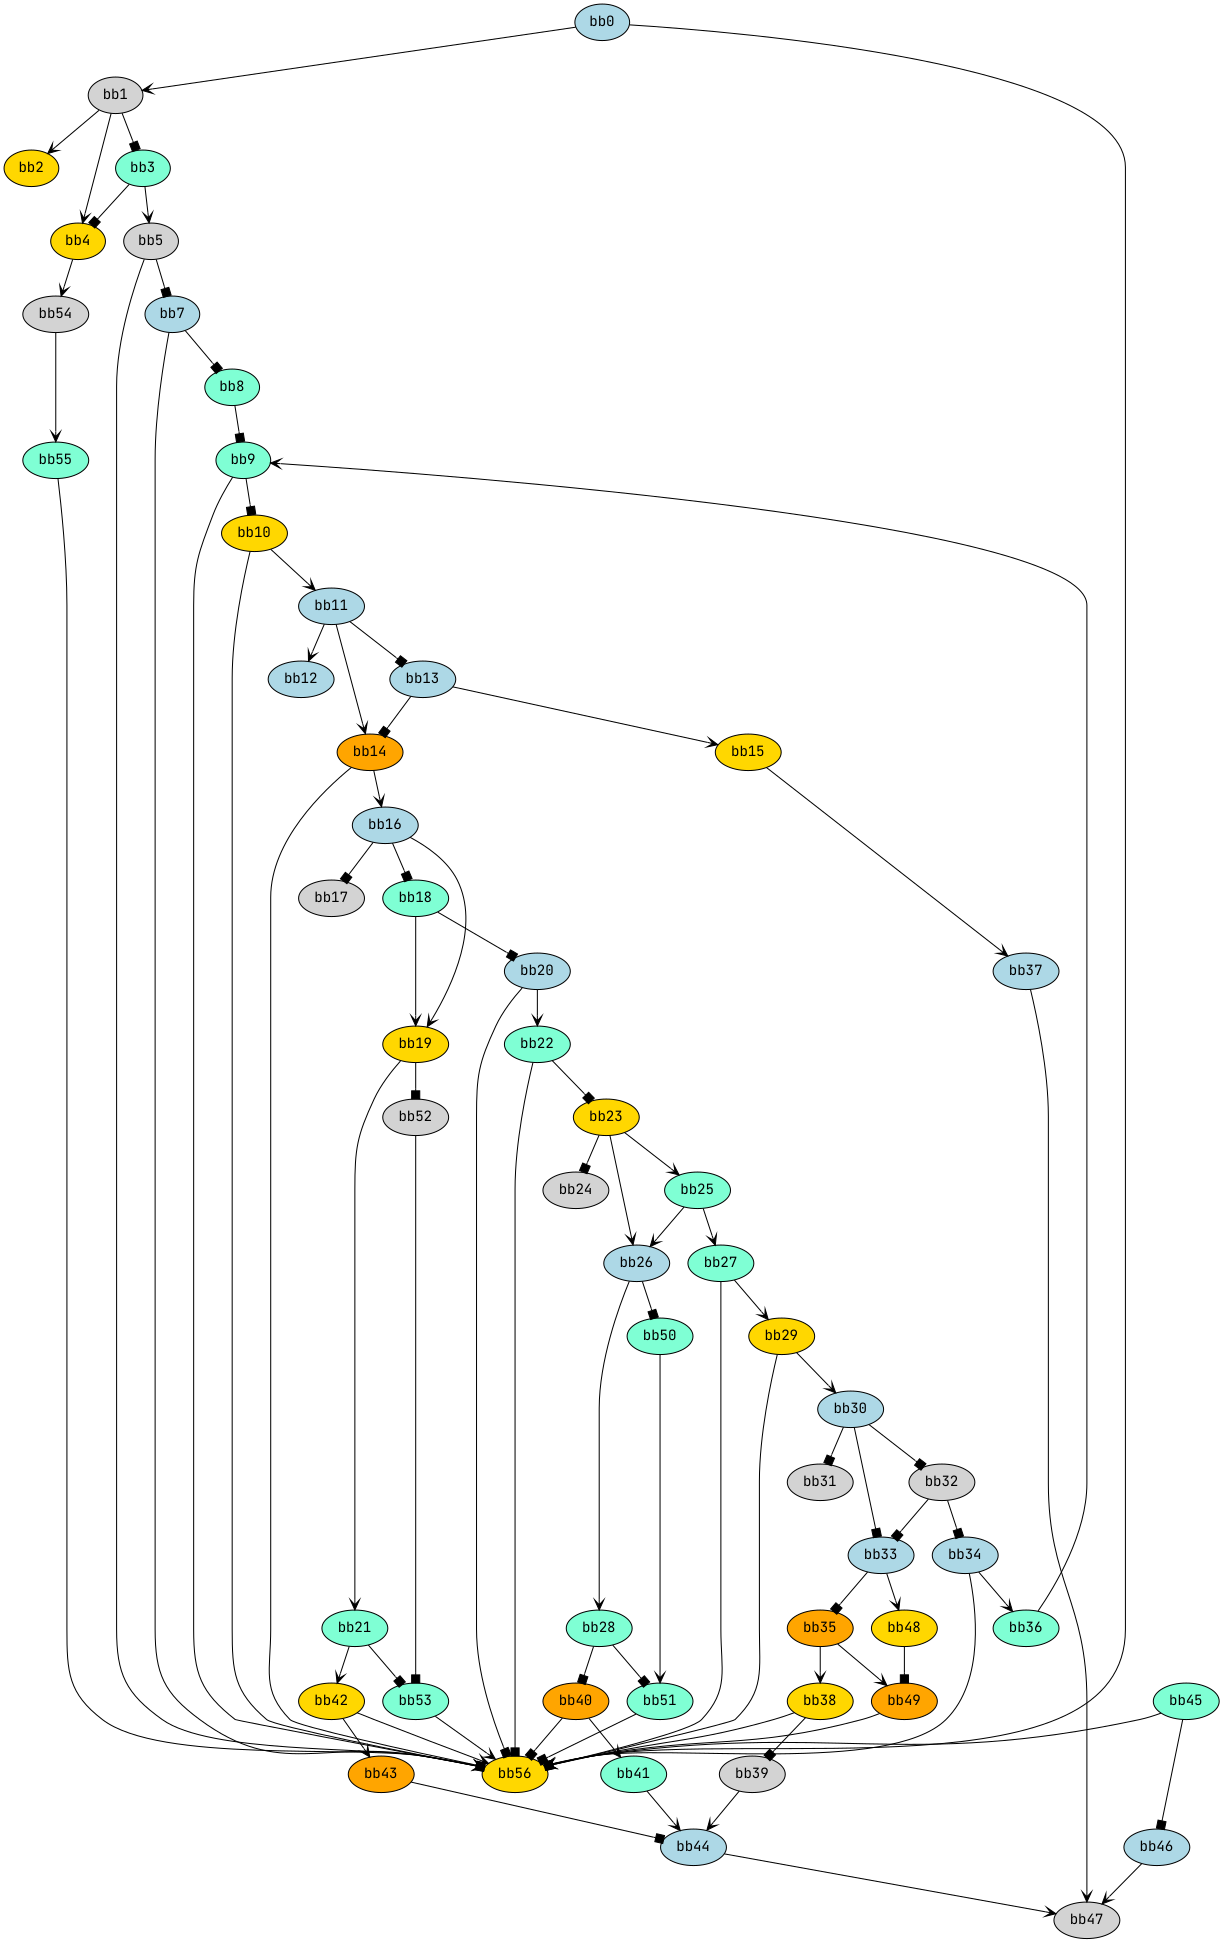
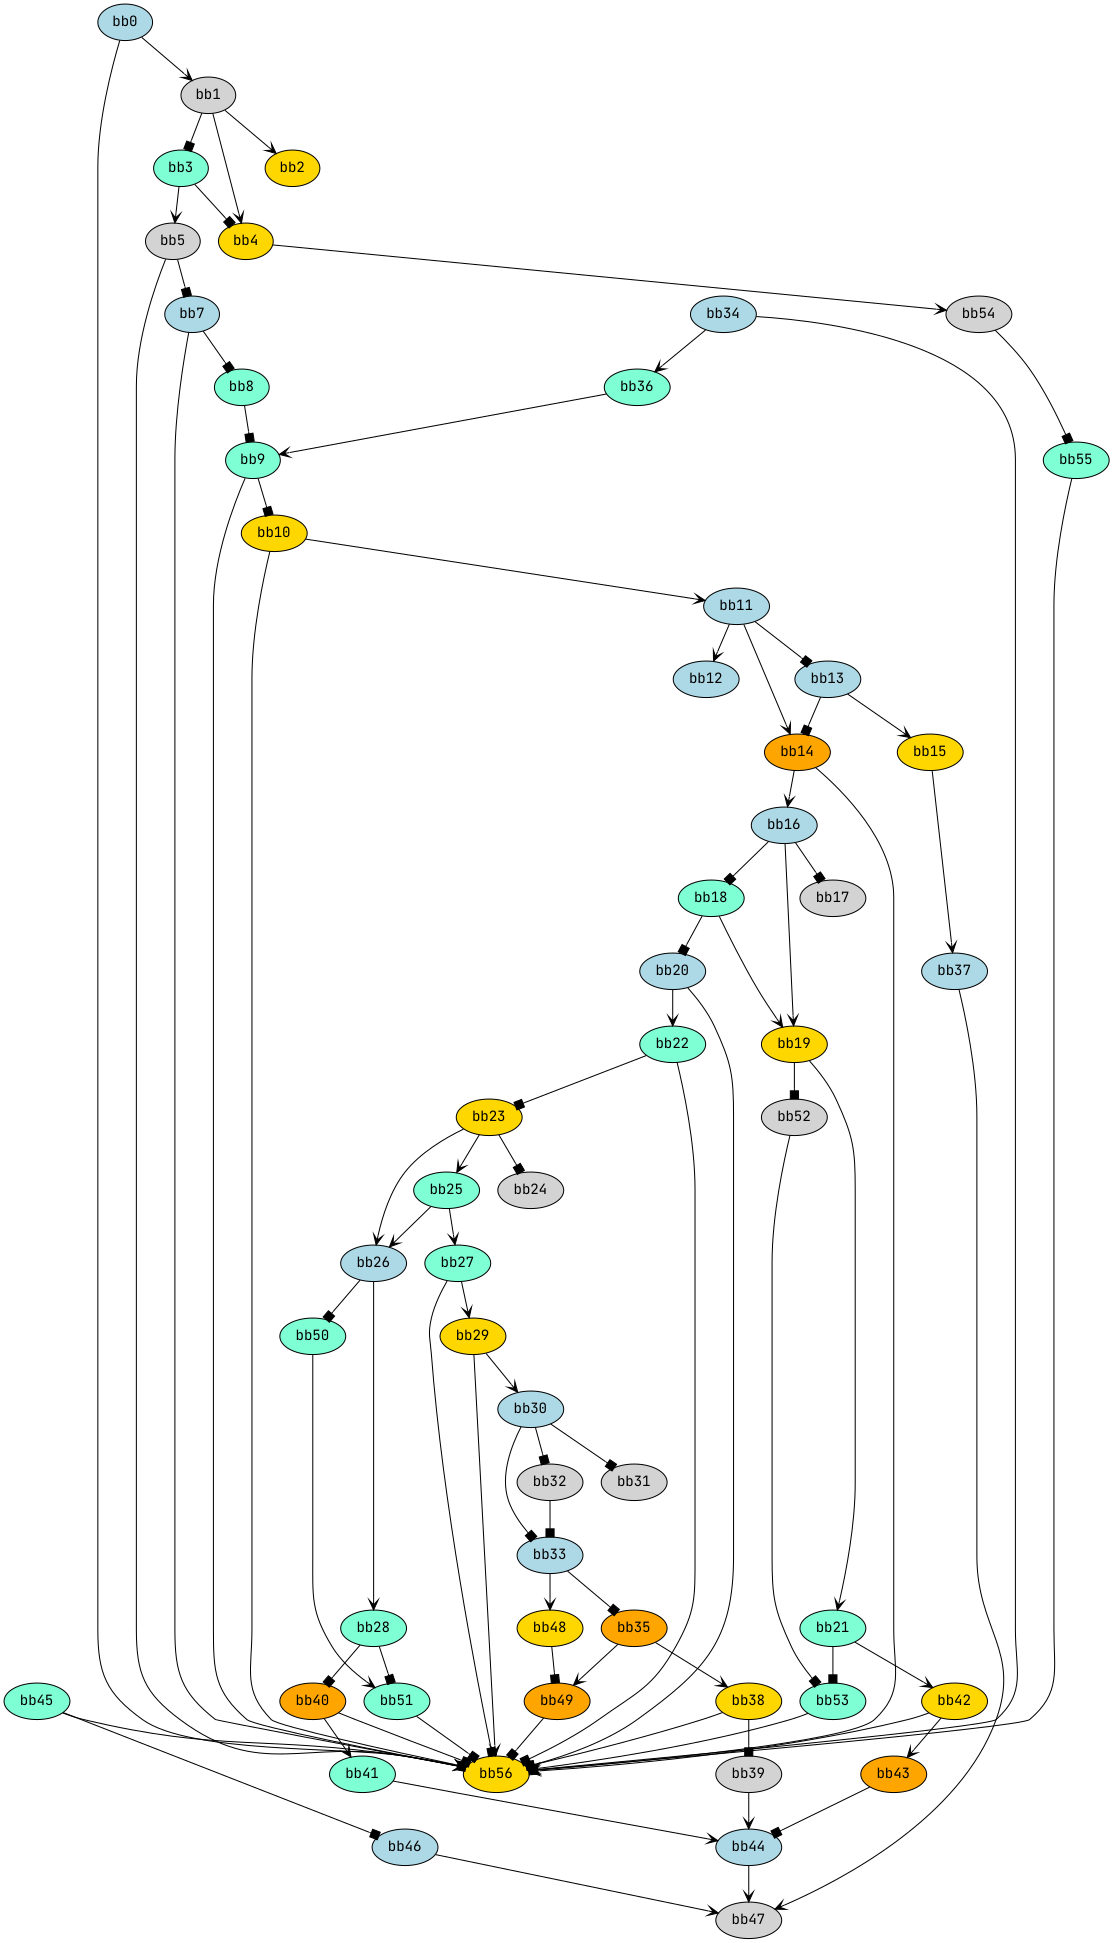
(56, 382) -> (1036, 378)
(952, 1514) -> none
